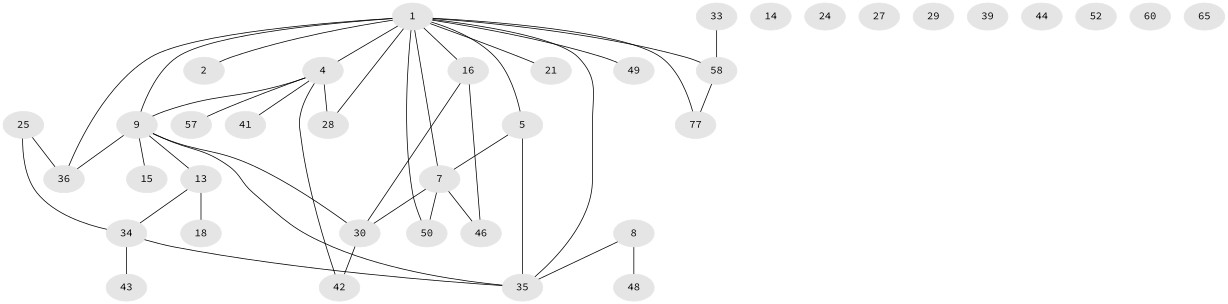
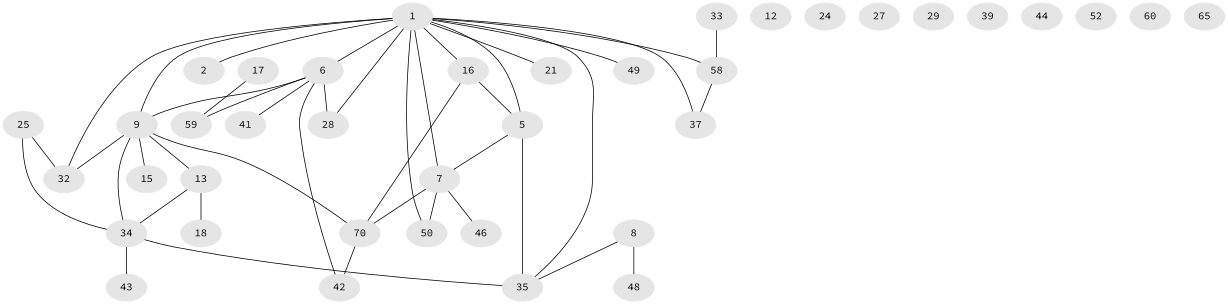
(771, 17) -> (771, 17)
none -> (258, 71)
(323, 71) -> (323, 71)
(191, 125) -> (191, 125)
(696, 125) -> (696, 125)
(474, 149) -> (495, 98)
(64, 179) -> (64, 179)
(360, 233) -> (360, 233)
(314, 238) -> (118, 178)
